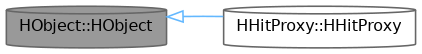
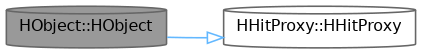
(203, 16) -> (187, 38)
